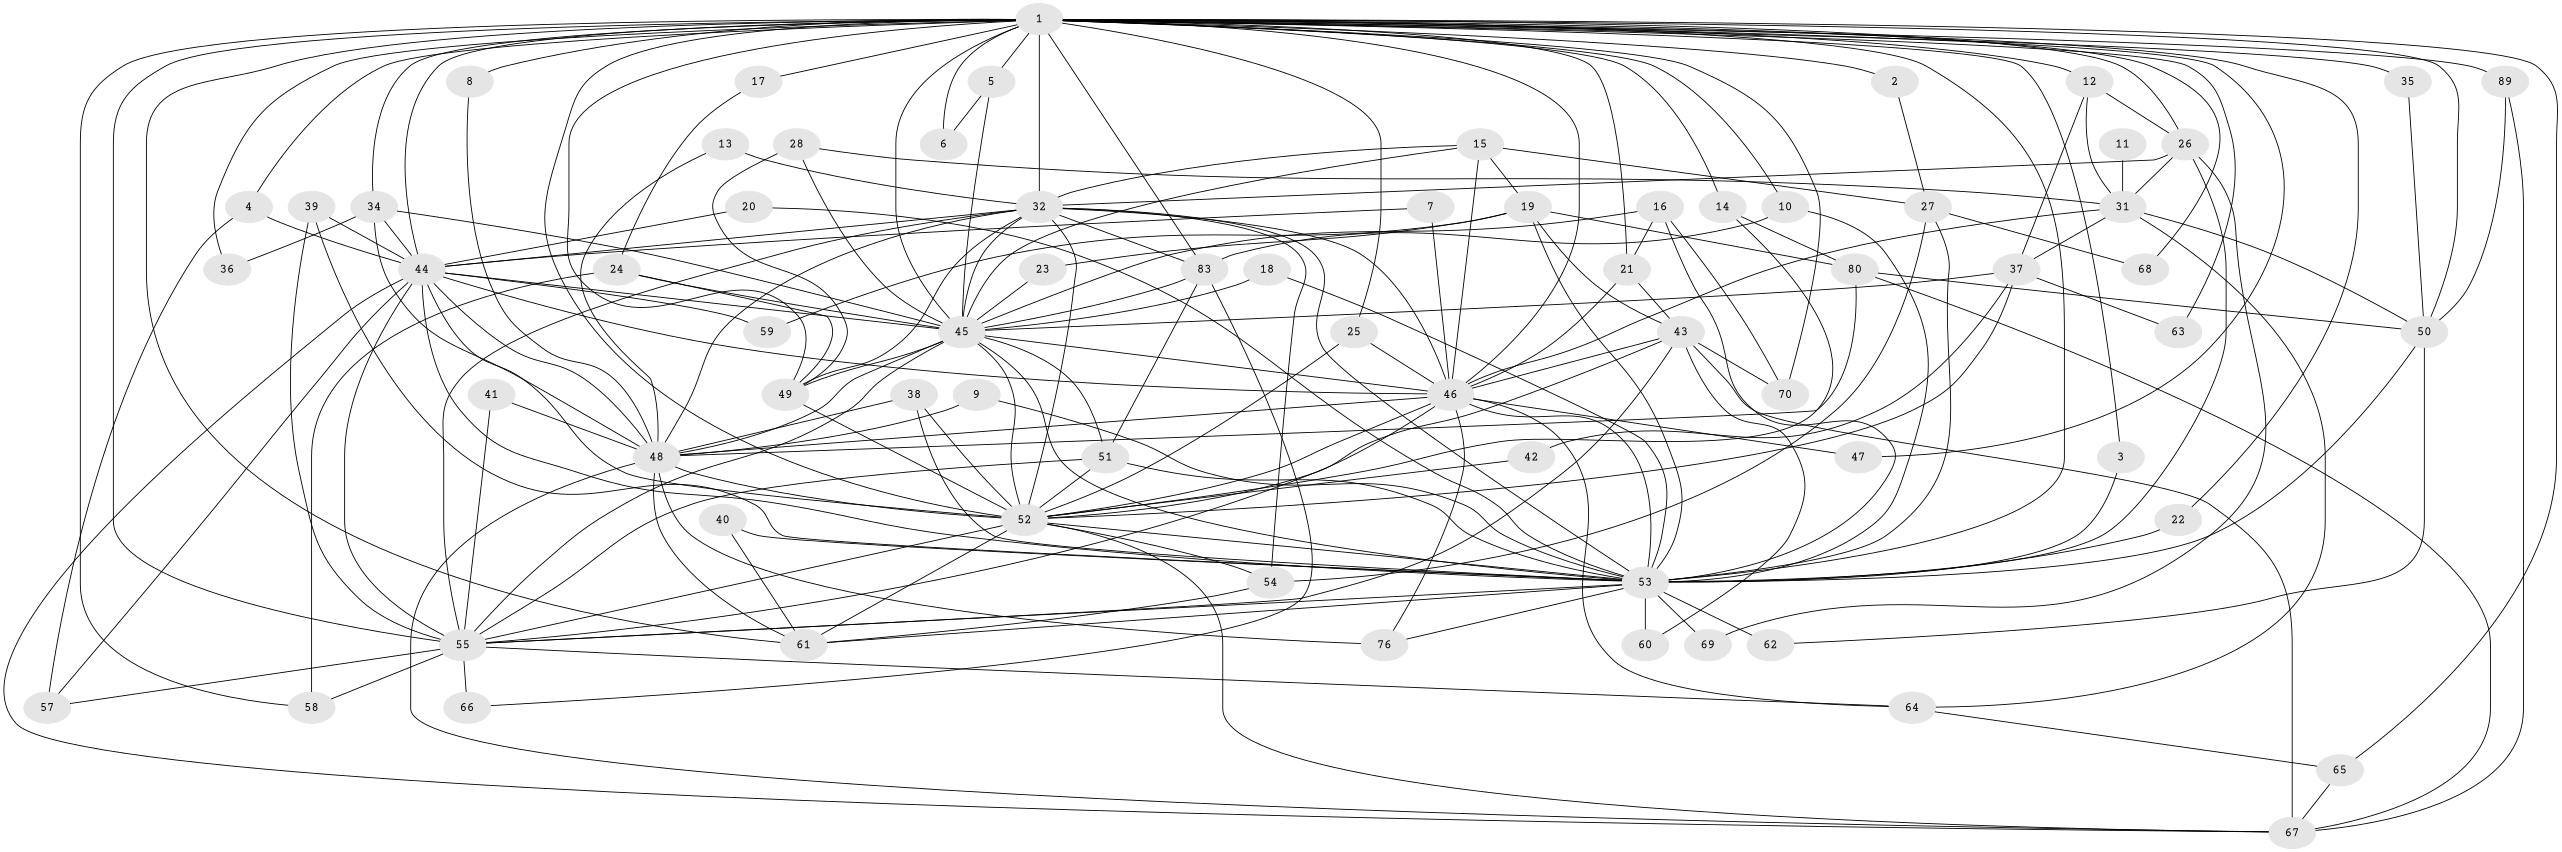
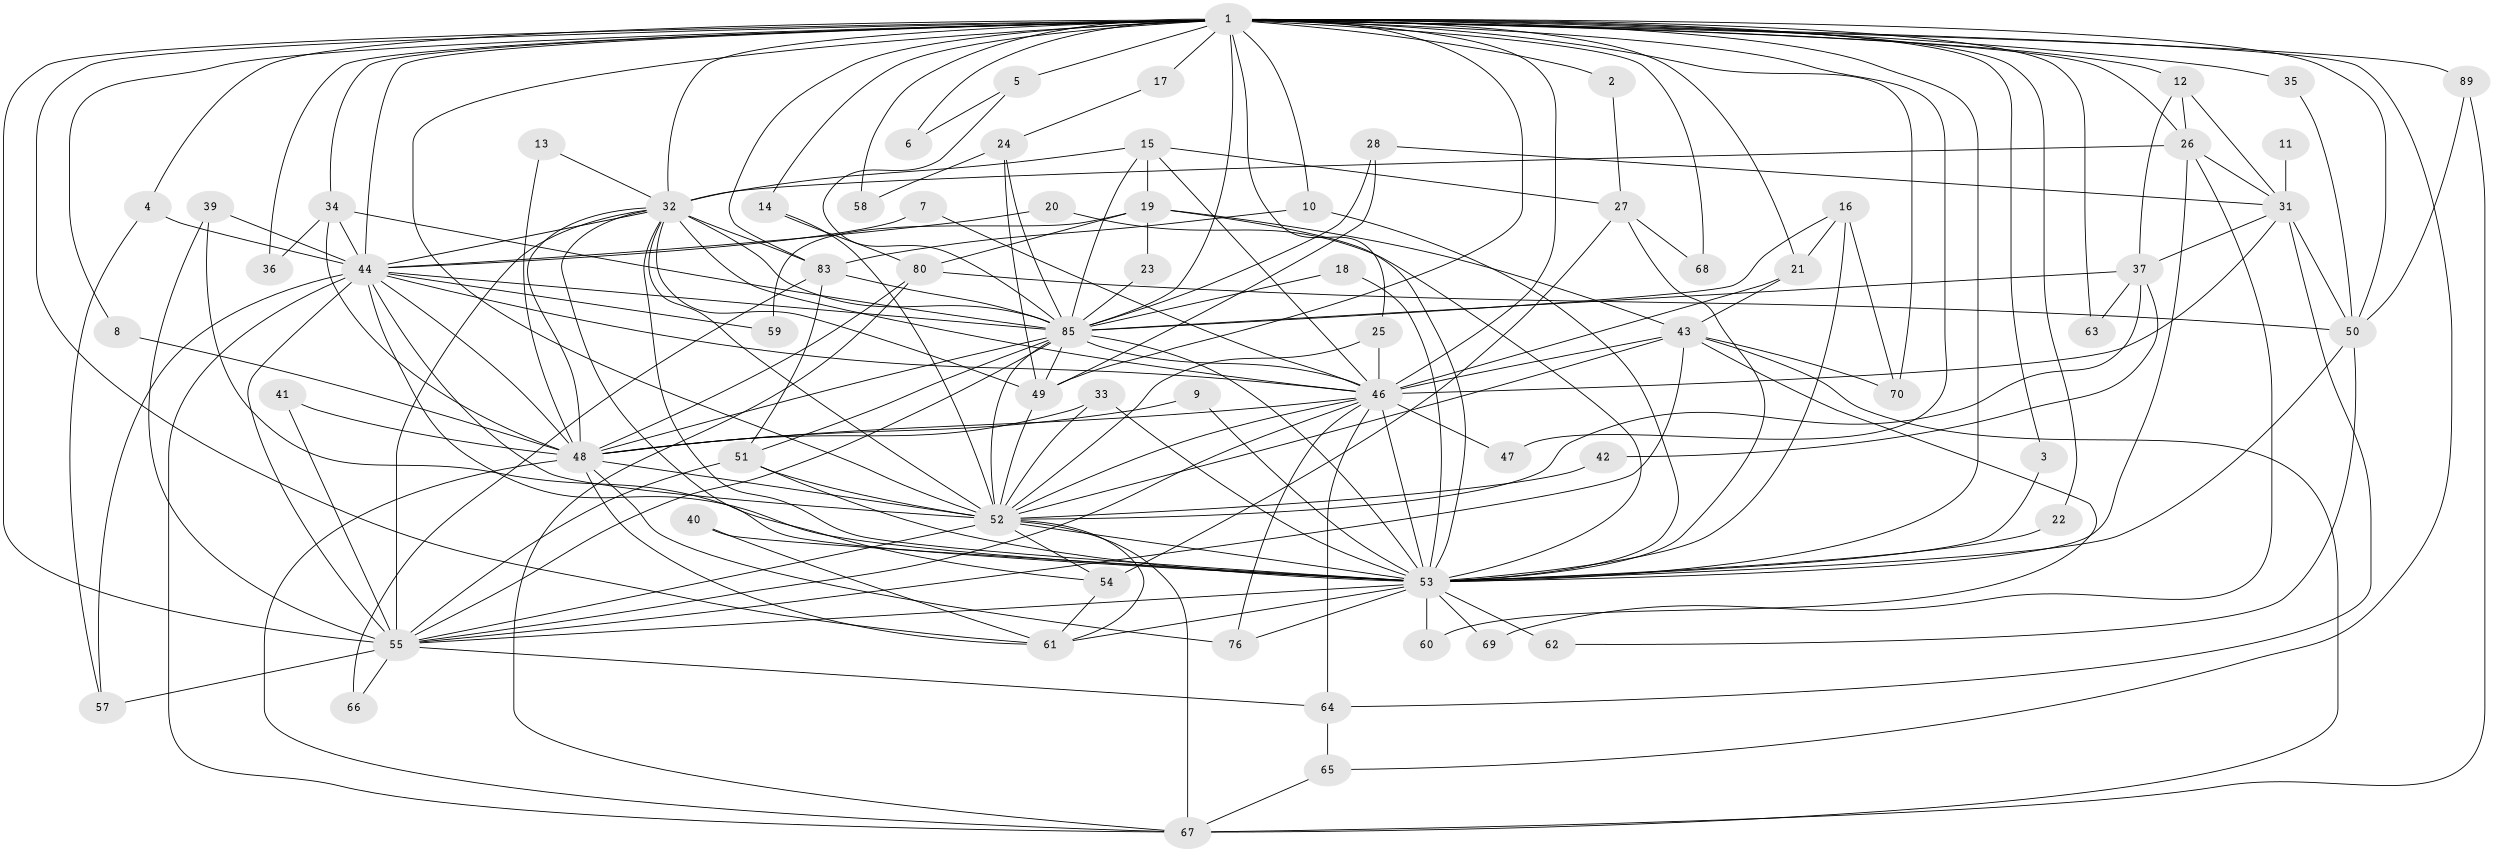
(962, 332) -> (1069, 332)
(914, 395) -> (1102, 395)
(387, 676) -> none
